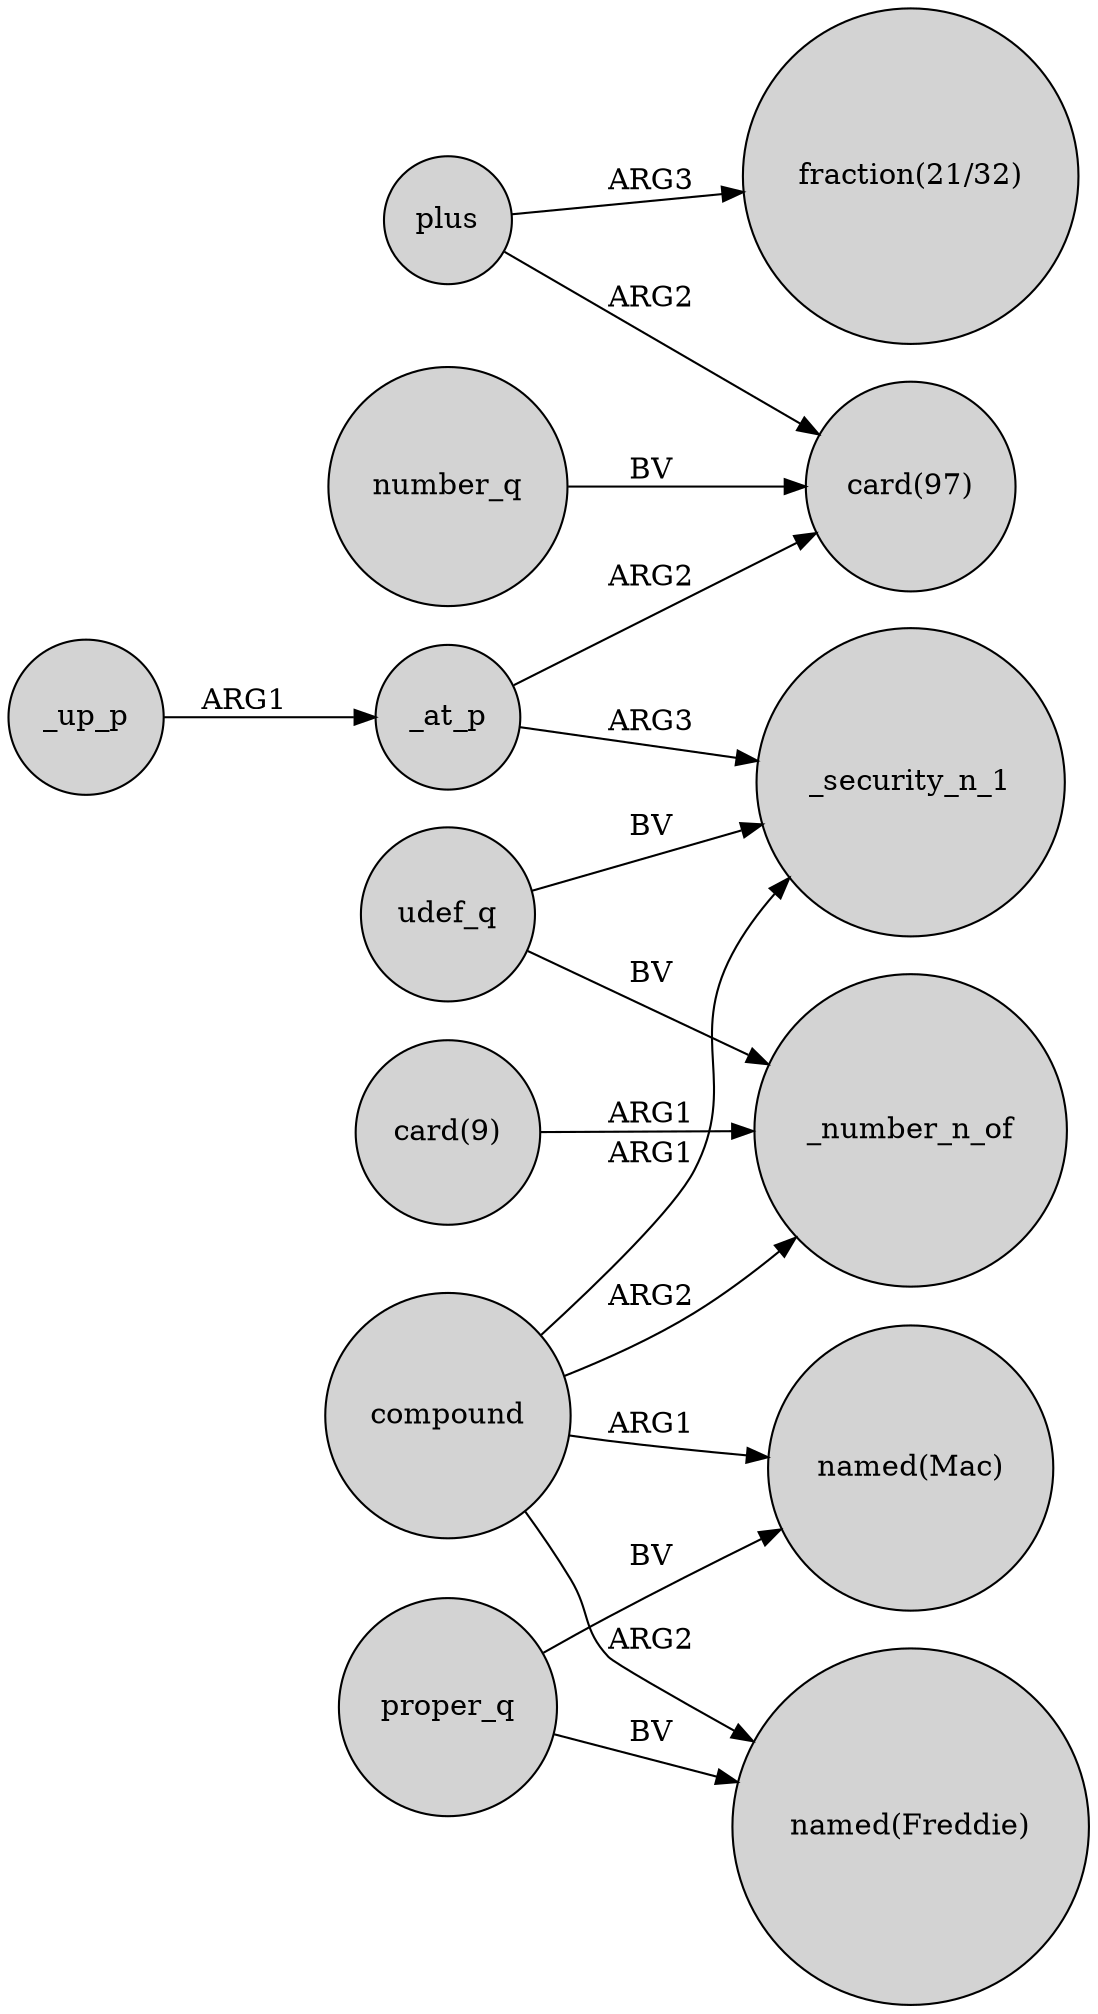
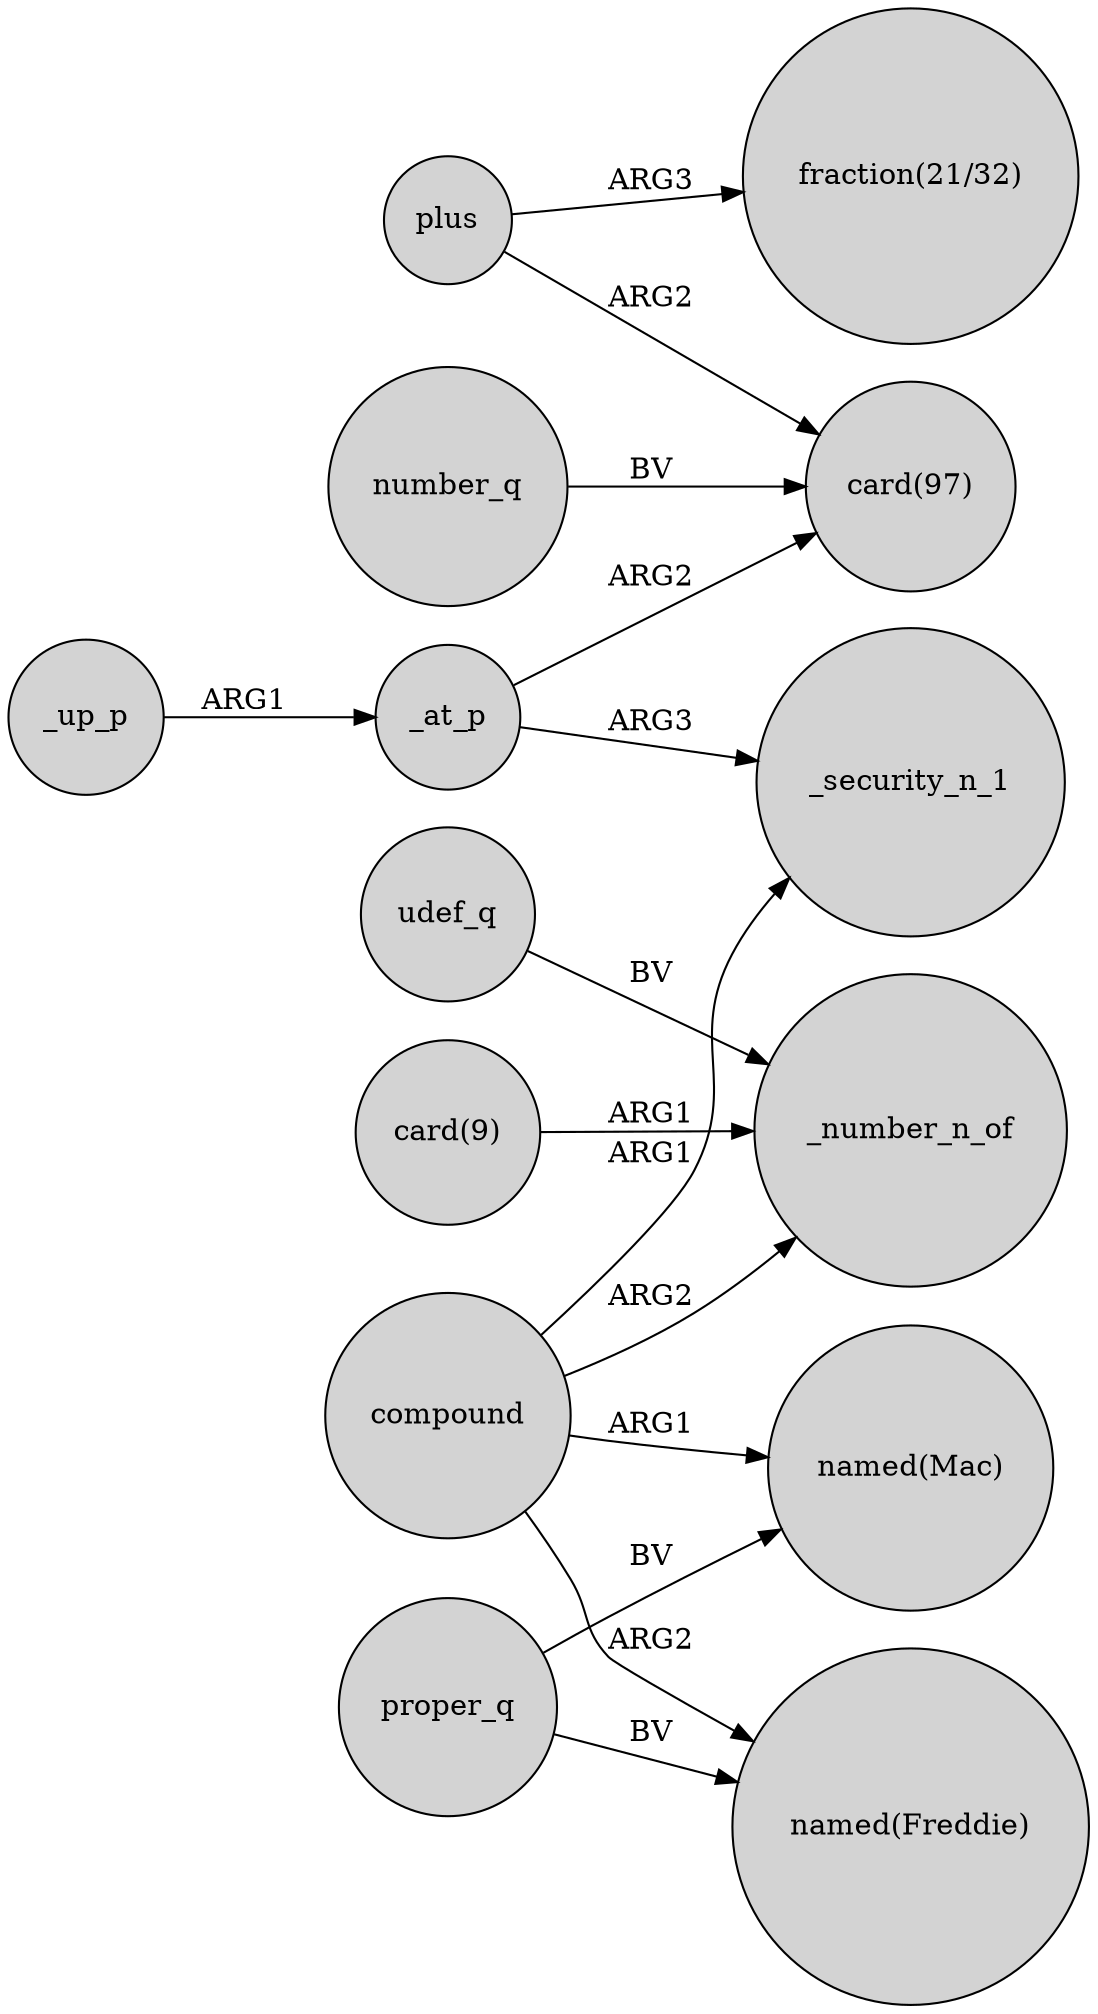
(637, 861) -> none
